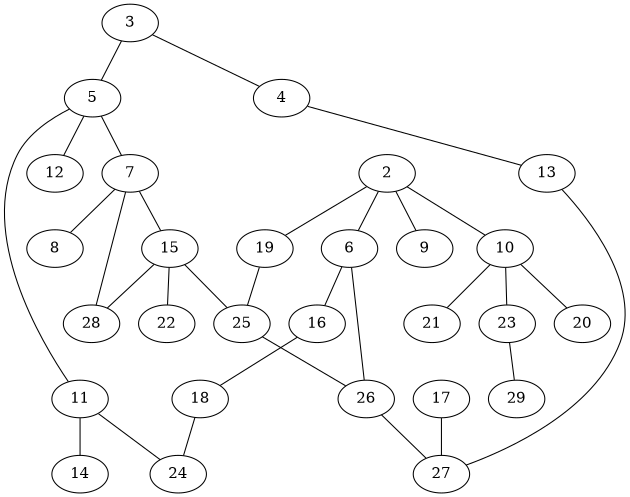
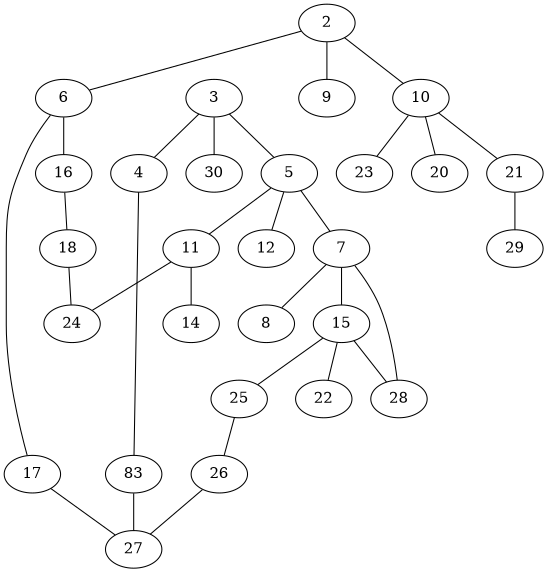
none -> (214, 173)
(547, 173) -> (134, 474)
(265, 249) -> none
(358, 324) -> (6, 281)
(512, 361) -> (515, 211)
